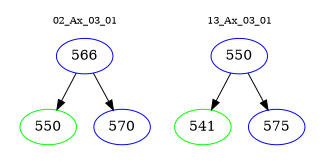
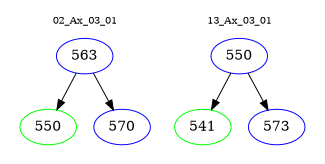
(85, 56) -> (85, 56)
(277, 127) -> (277, 127)
